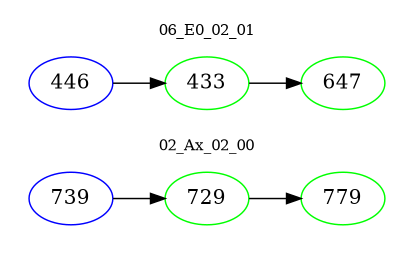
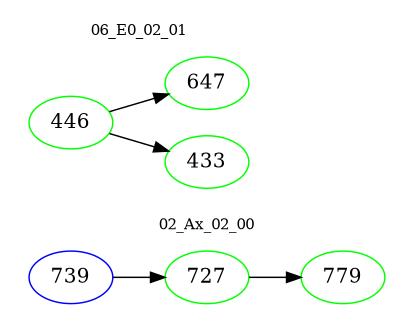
(71, 83) -> (71, 123)
(268, 83) -> (132, 105)
(207, 199) -> (207, 277)
